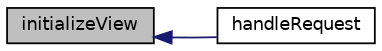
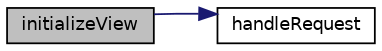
(194, 38) -> (176, 14)
